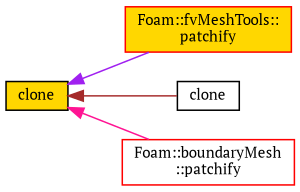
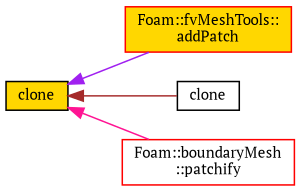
(208, 29) -> (208, 29)
